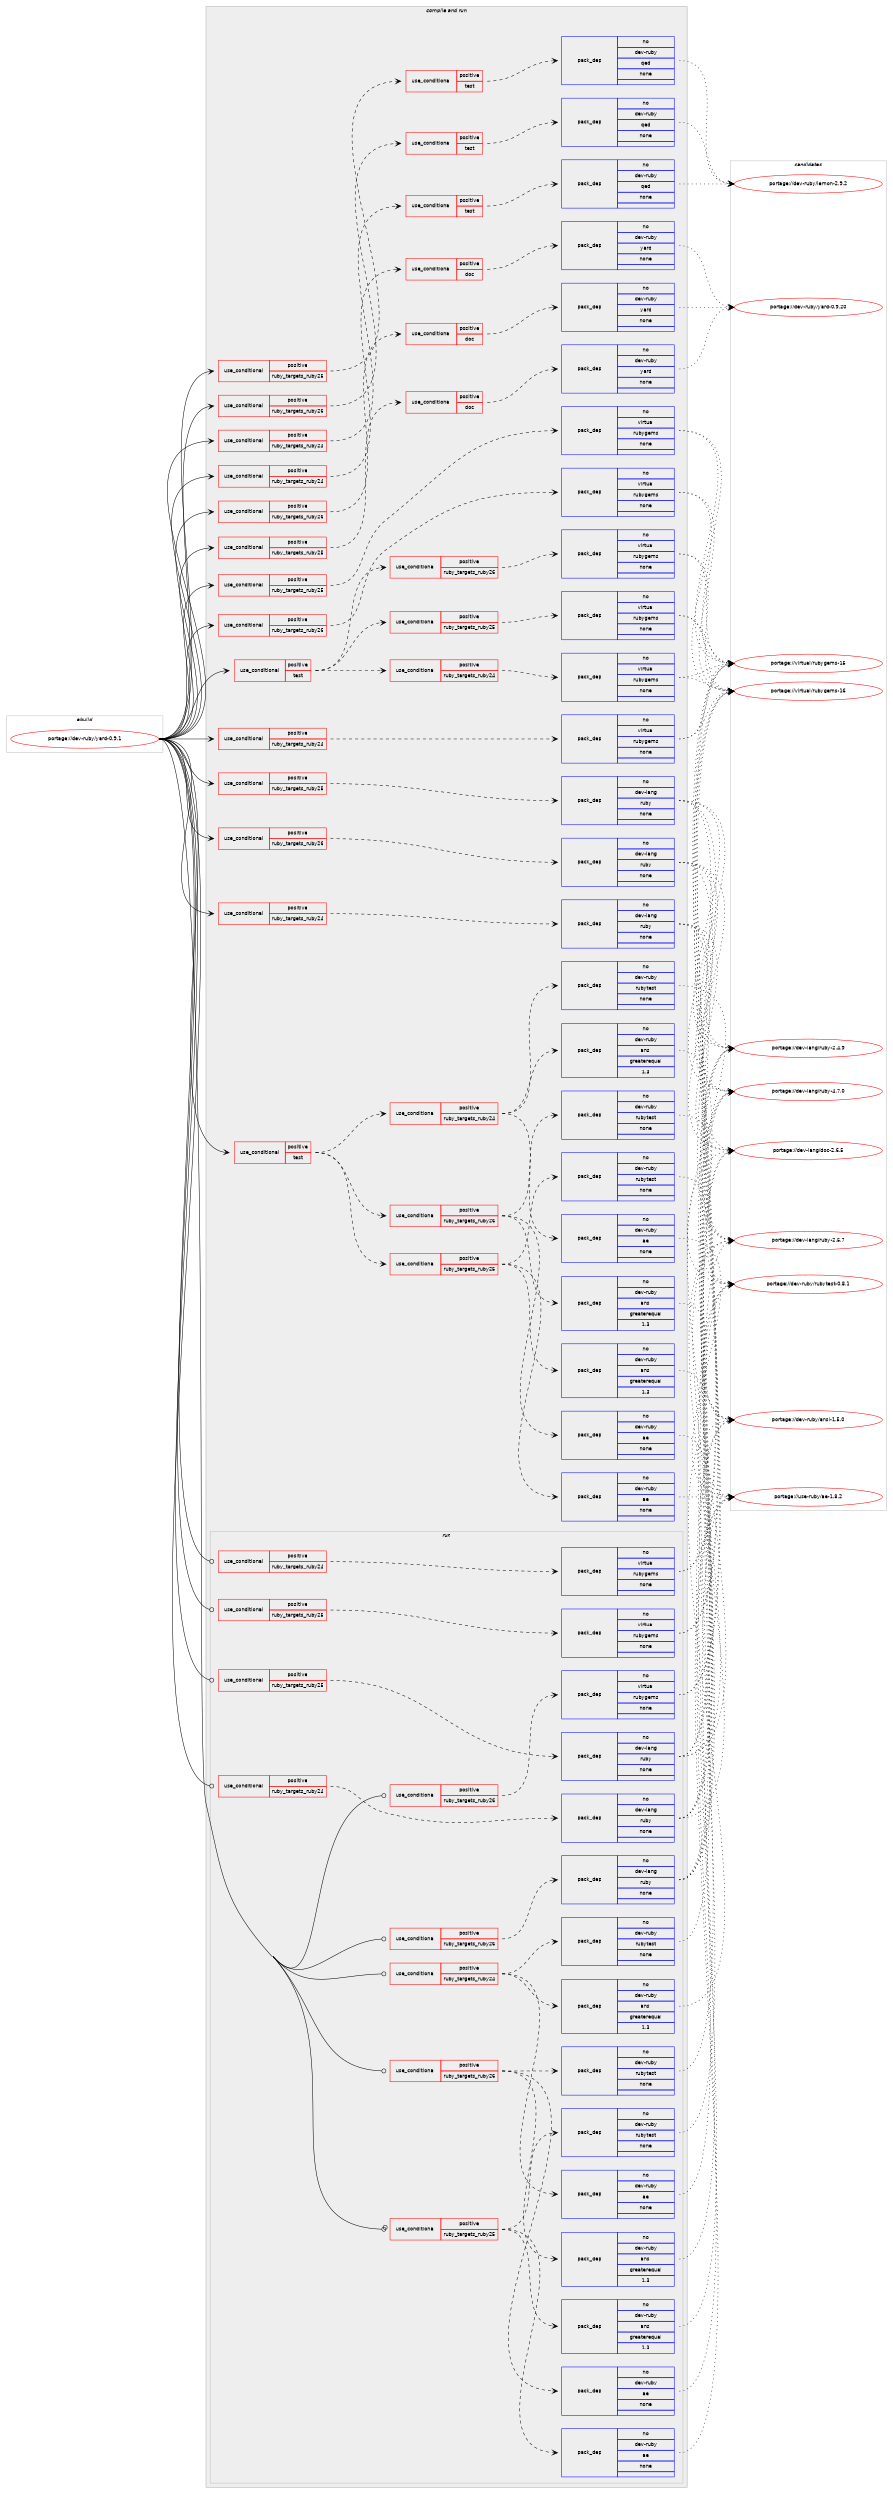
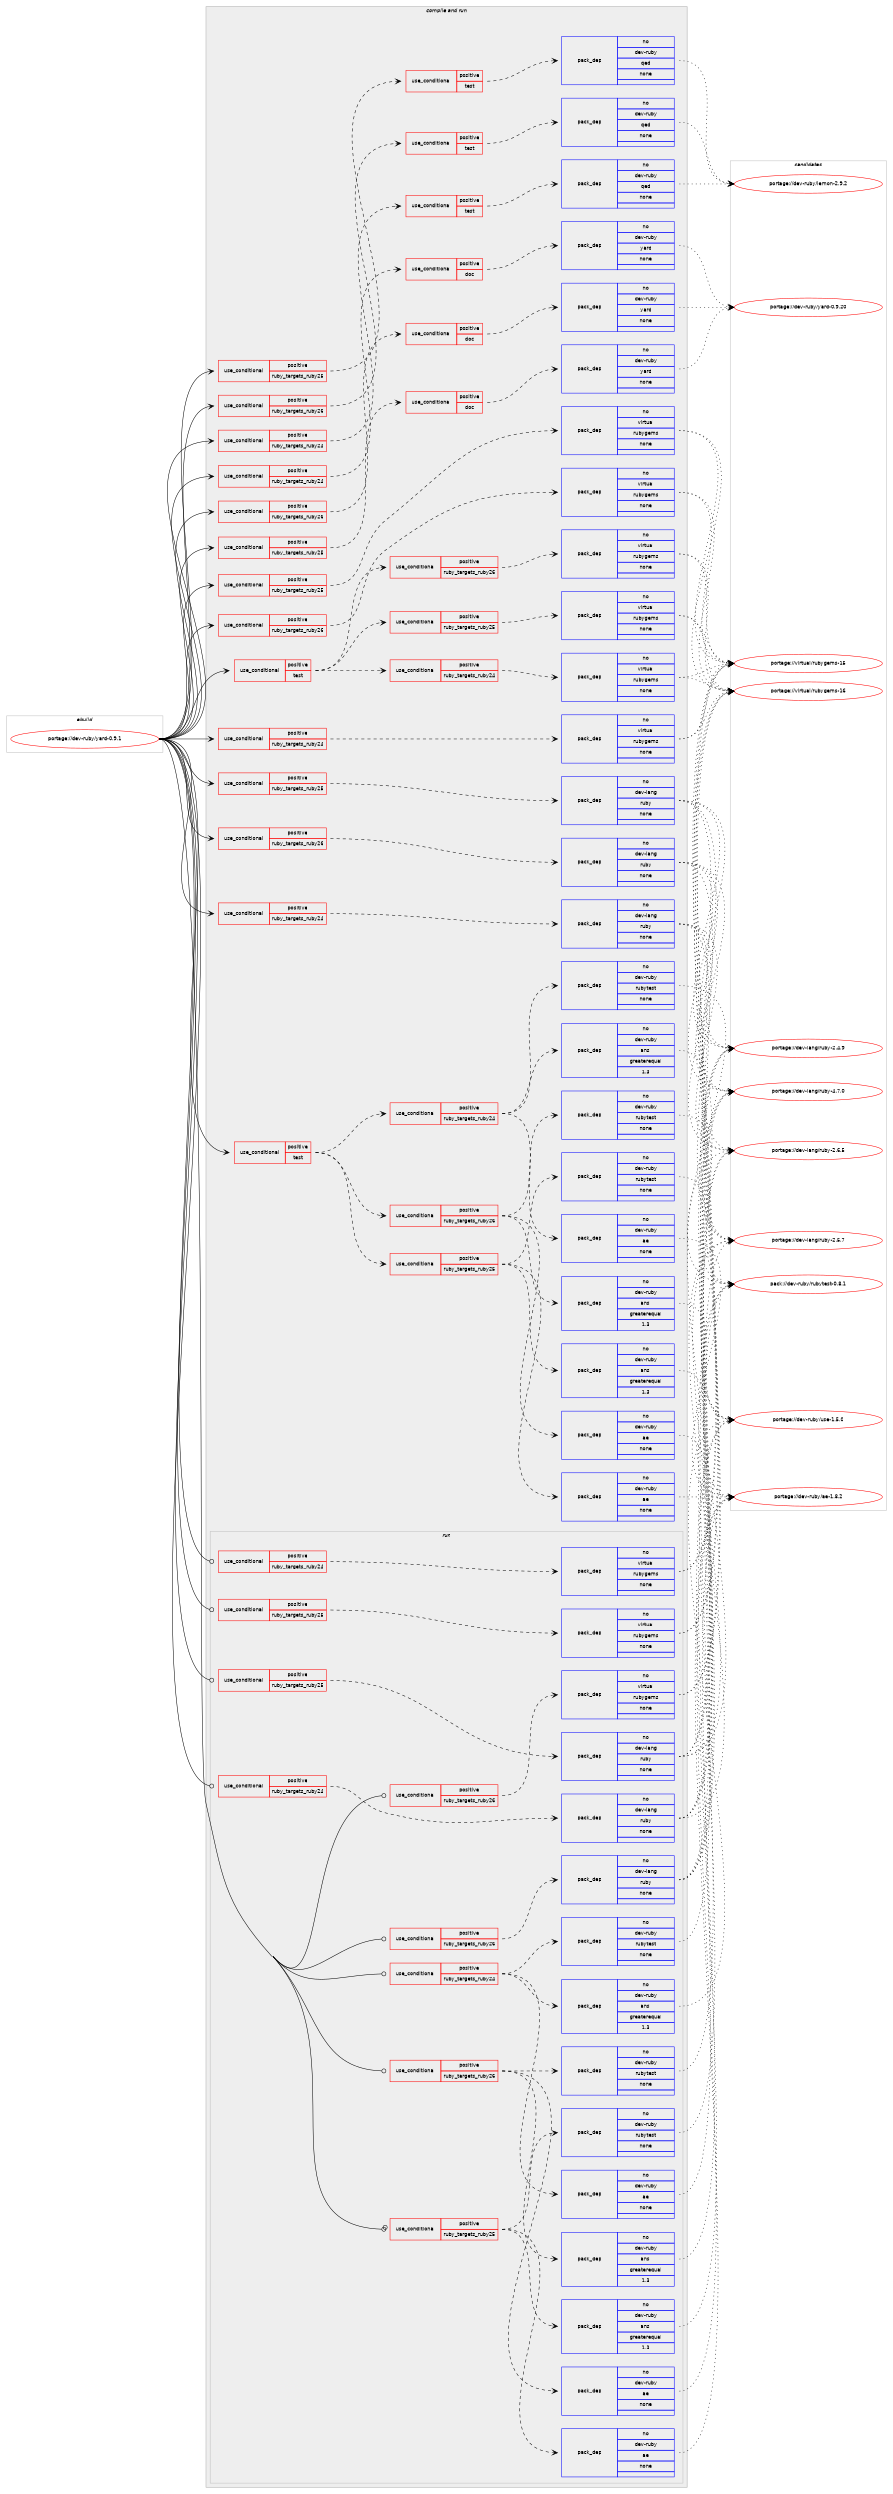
(808, 1151) -> (808, 1151)
(808, 1284) -> (808, 1284)
(808, 1420) -> (808, 1420)
(808, 1497) -> (808, 1497)
